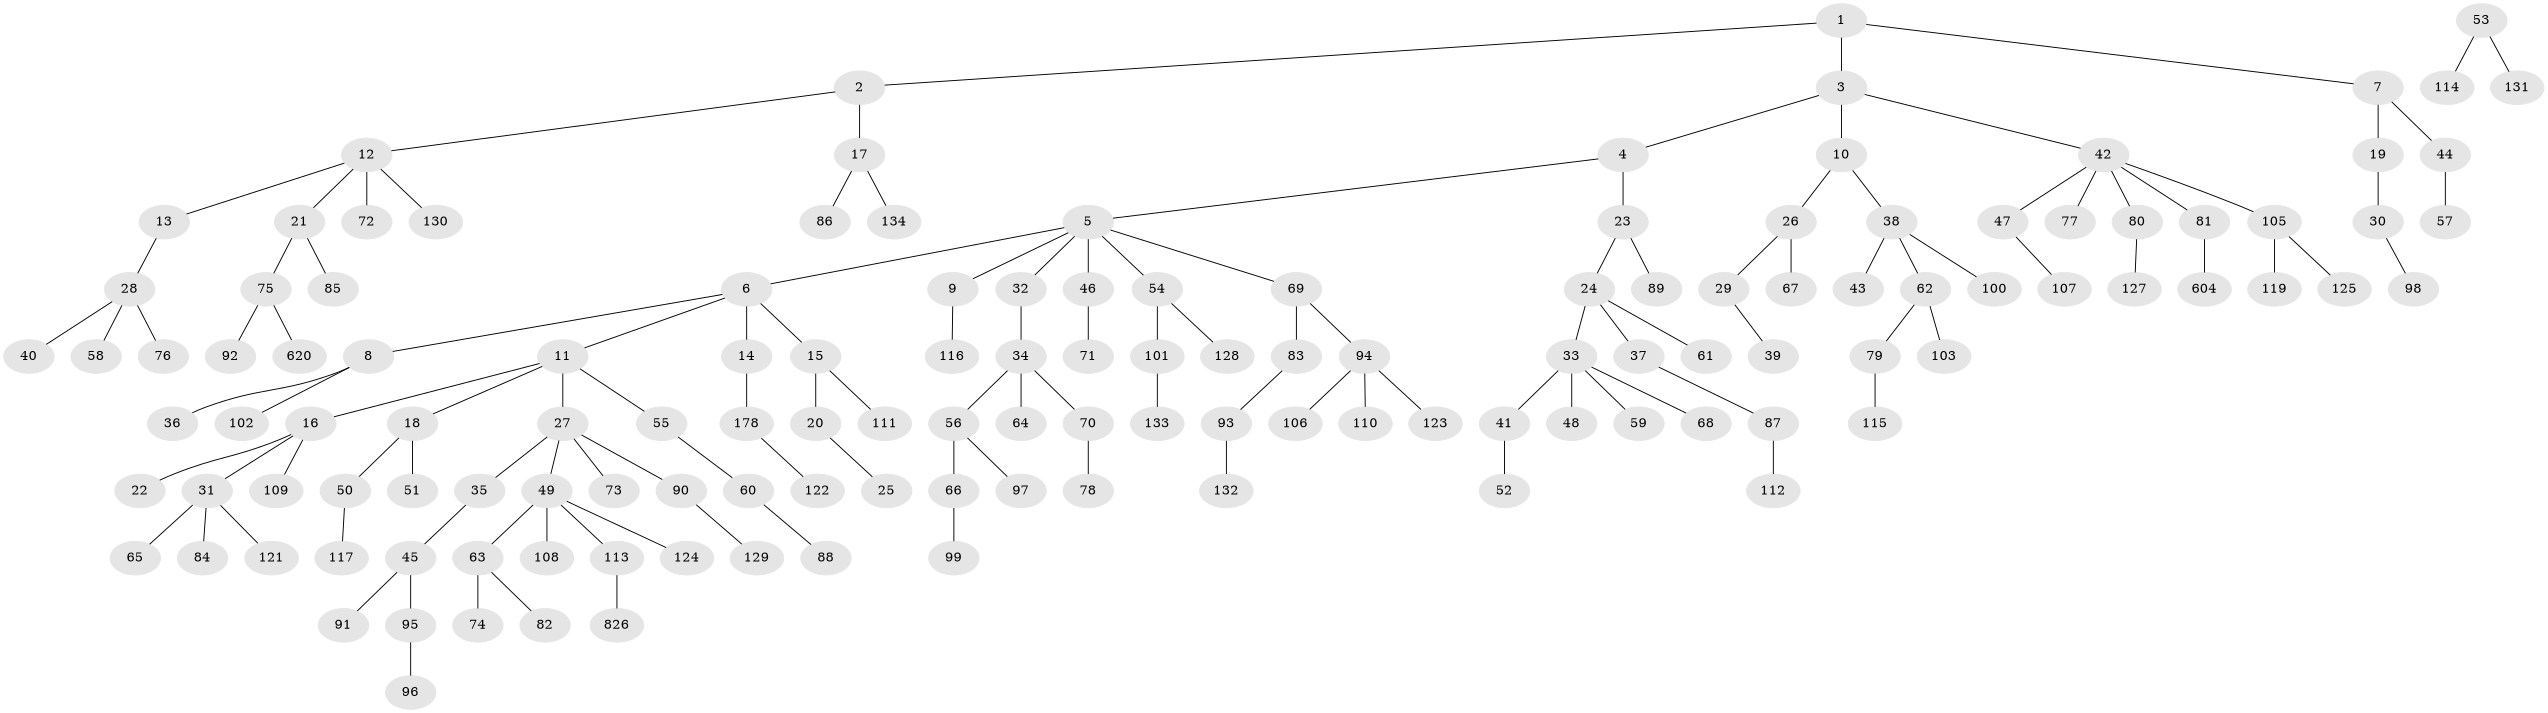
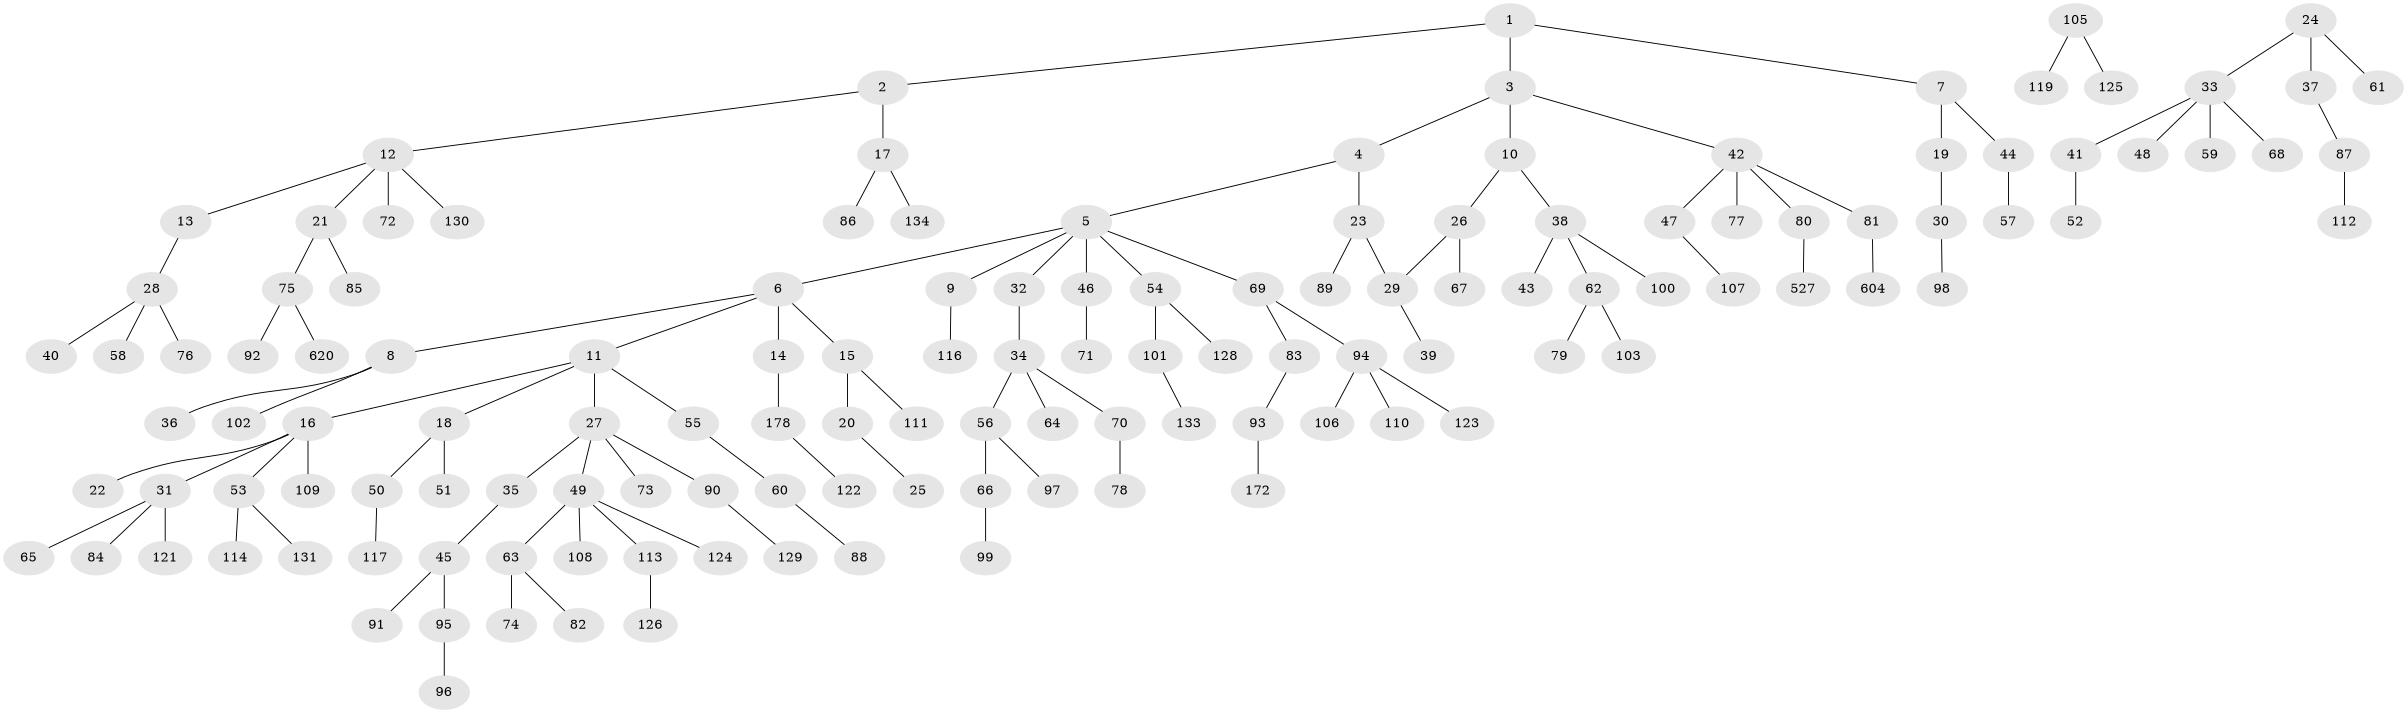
(2190, 187) -> none
(1606, 256) -> (1376, 256)
(2135, 289) -> (1803, 289)
(1875, 424) -> none
none -> (273, 457)
(1226, 491) -> (1258, 491)
(617, 625) -> (651, 625)
